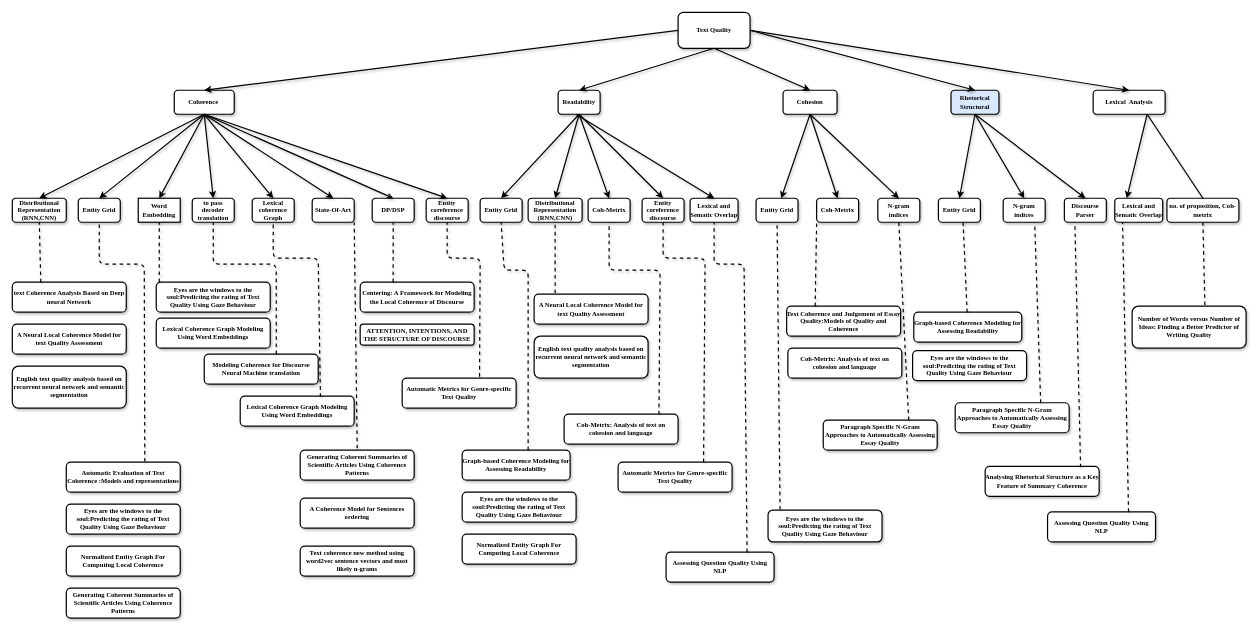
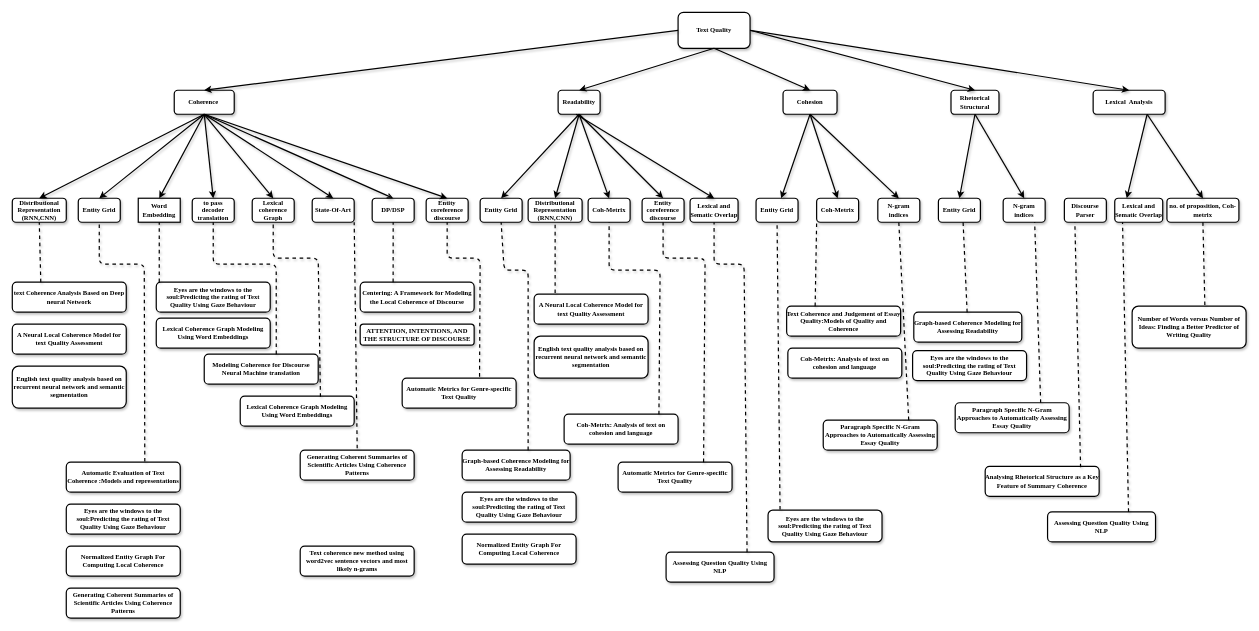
(975, 102) -> (975, 102)
(1030, 156) -> none
(1200, 193) -> (1199, 192)
(357, 513) -> none
